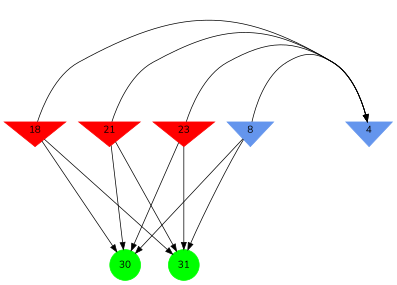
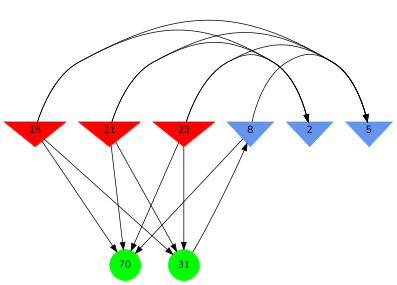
none -> (310, 130)
(369, 130) -> (369, 130)
(216, 191) -> (220, 202)
(125, 265) -> (125, 265)
